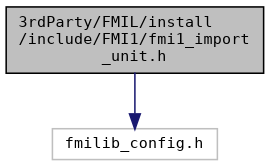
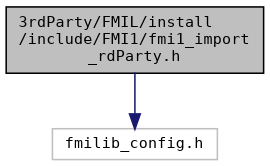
(135, 40) -> (135, 40)
